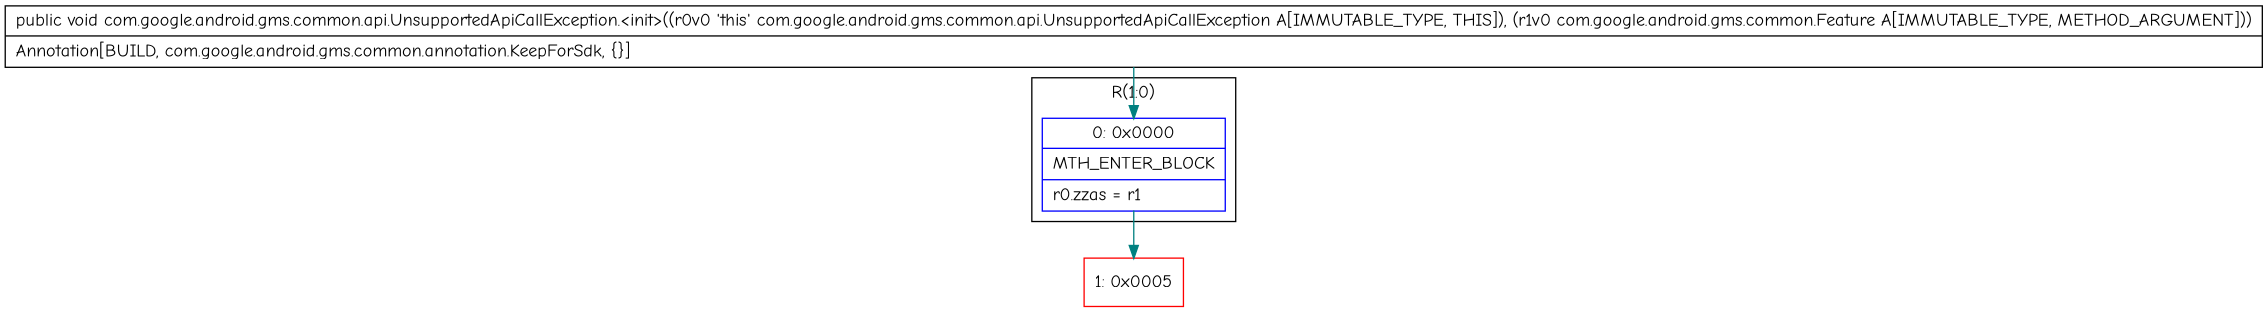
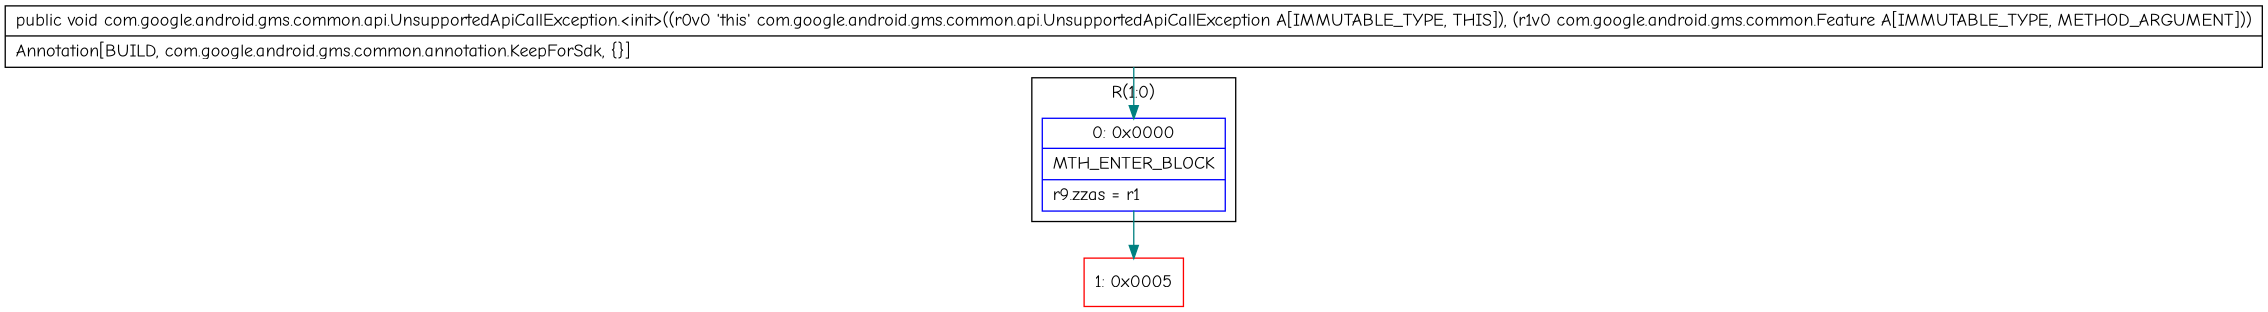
(1097, 195) -> (1097, 195)
